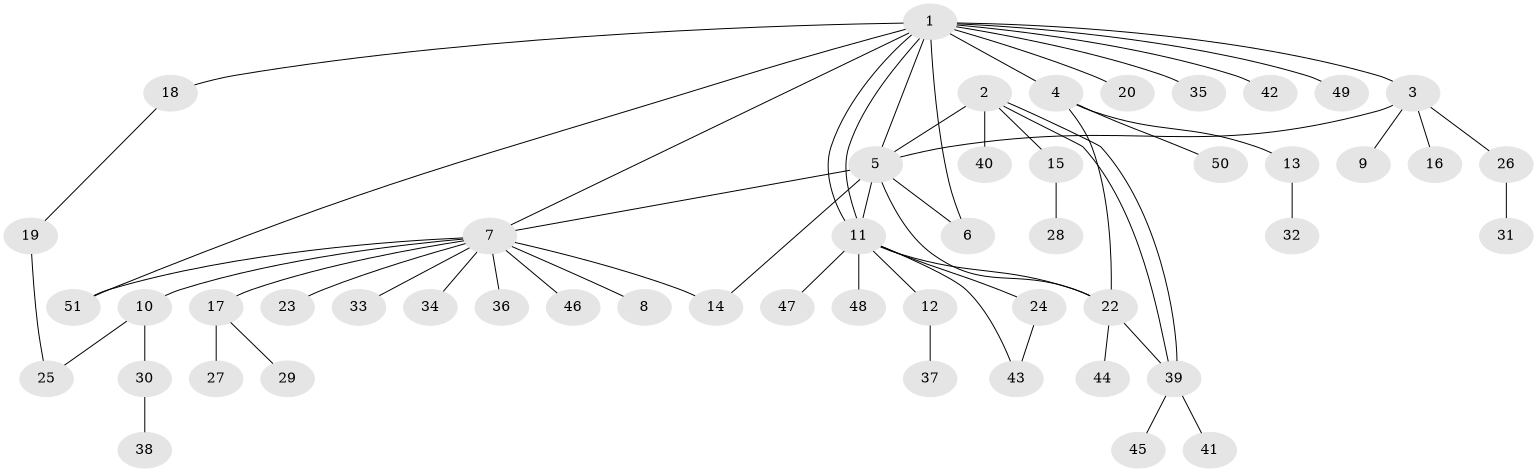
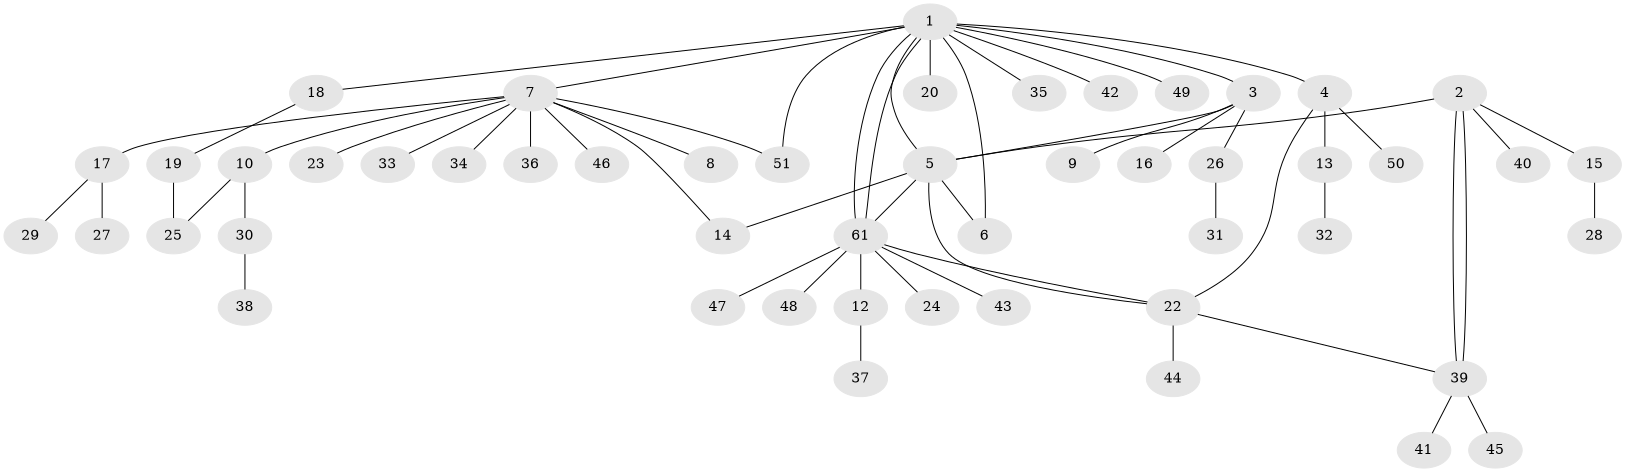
(683, 200) -> none
(859, 236) -> (861, 236)
(1028, 343) -> none
